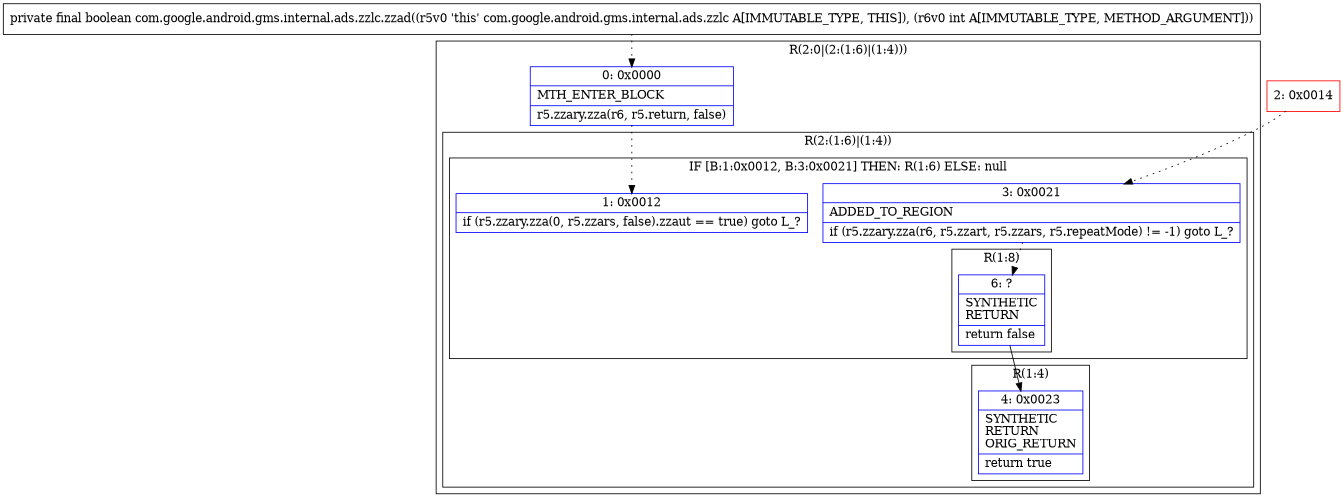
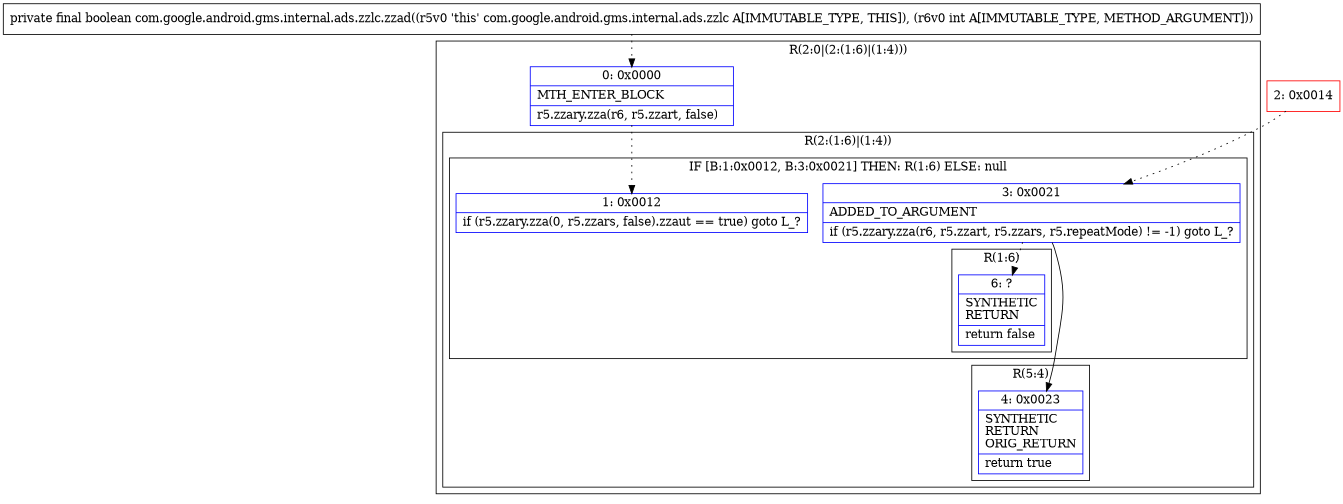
(632, 115) -> (628, 115)
(891, 212) -> (903, 212)
(1002, 259) -> (1002, 259)
(1016, 371) -> (1062, 313)
(1031, 375) -> (1031, 375)
